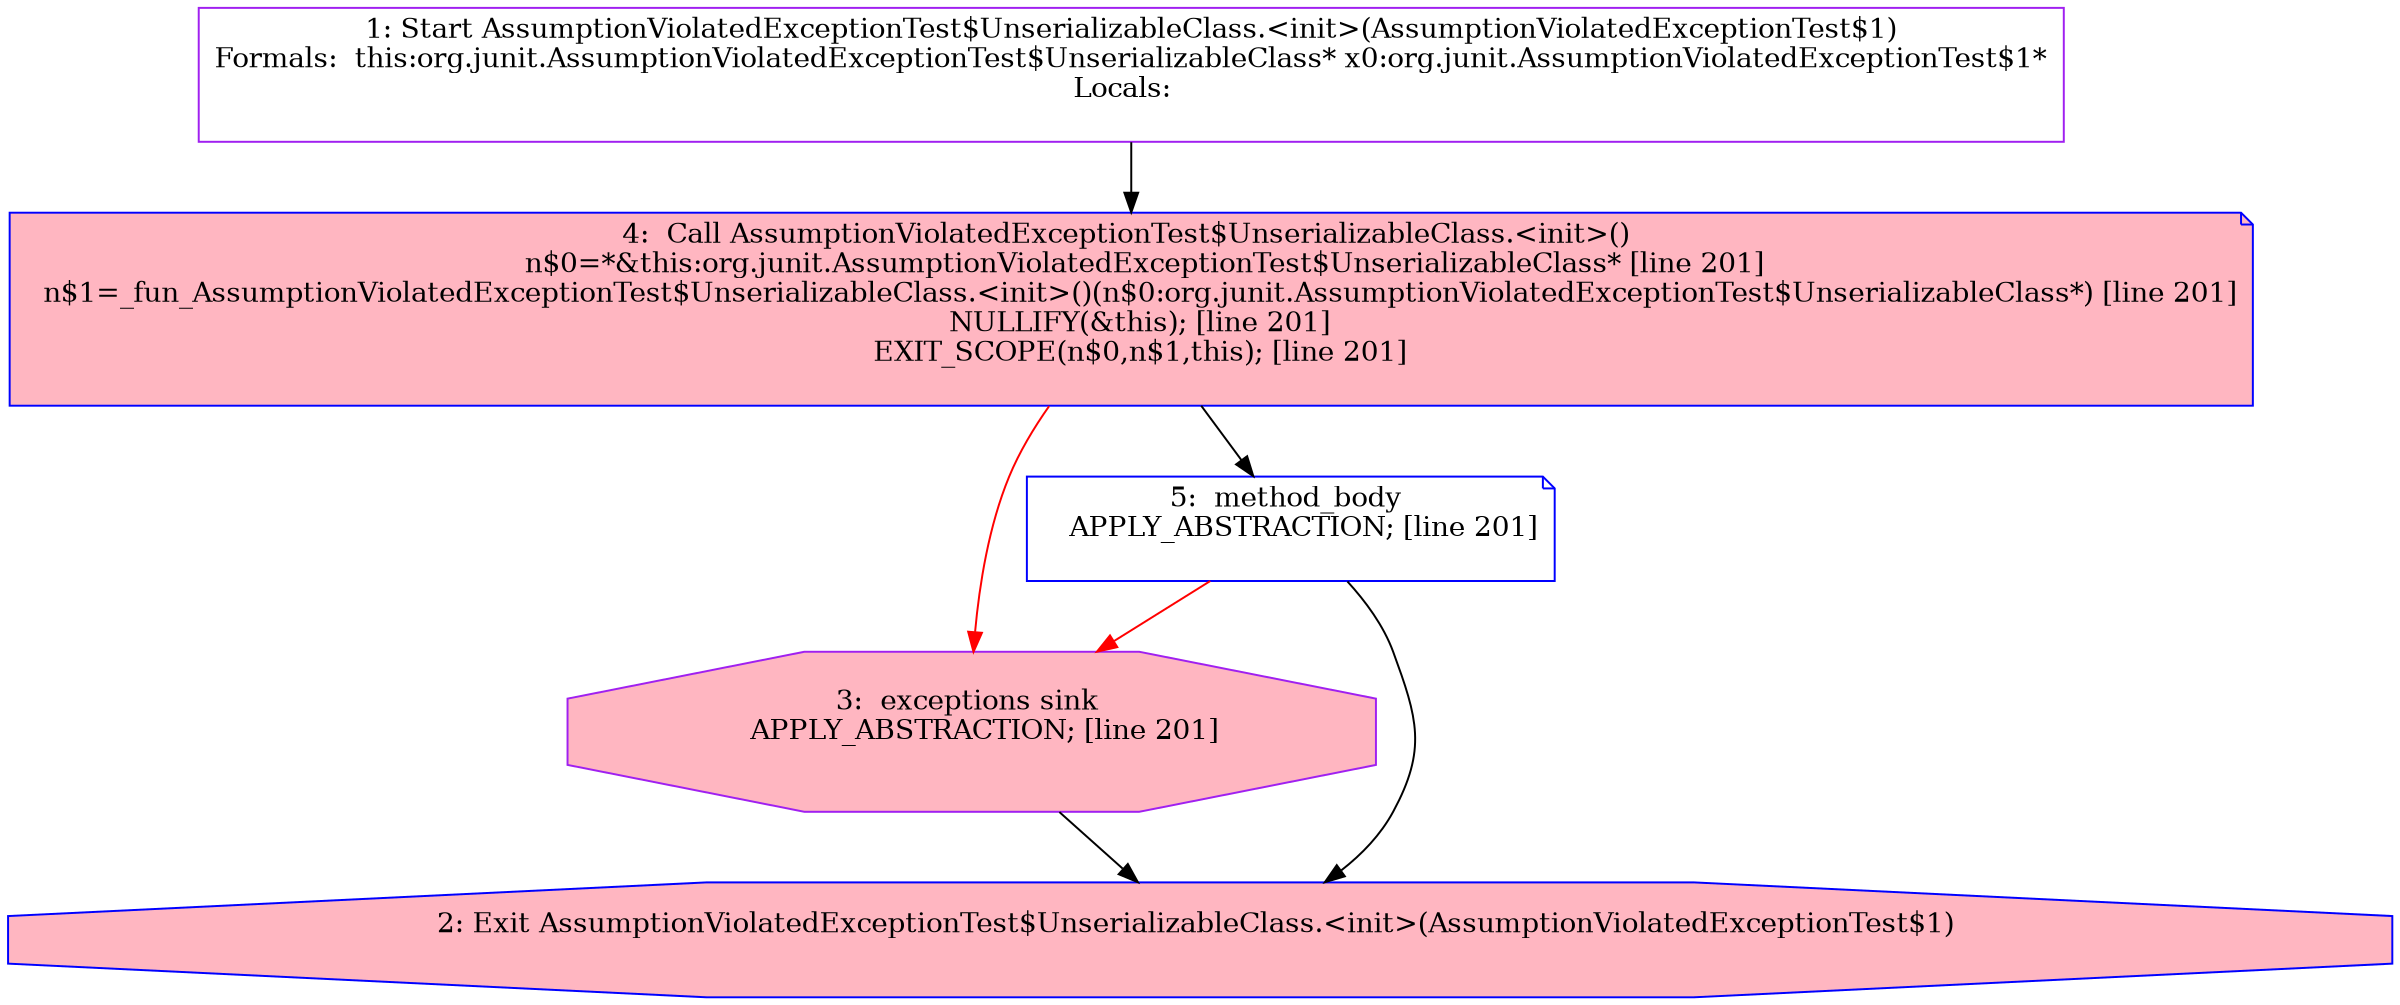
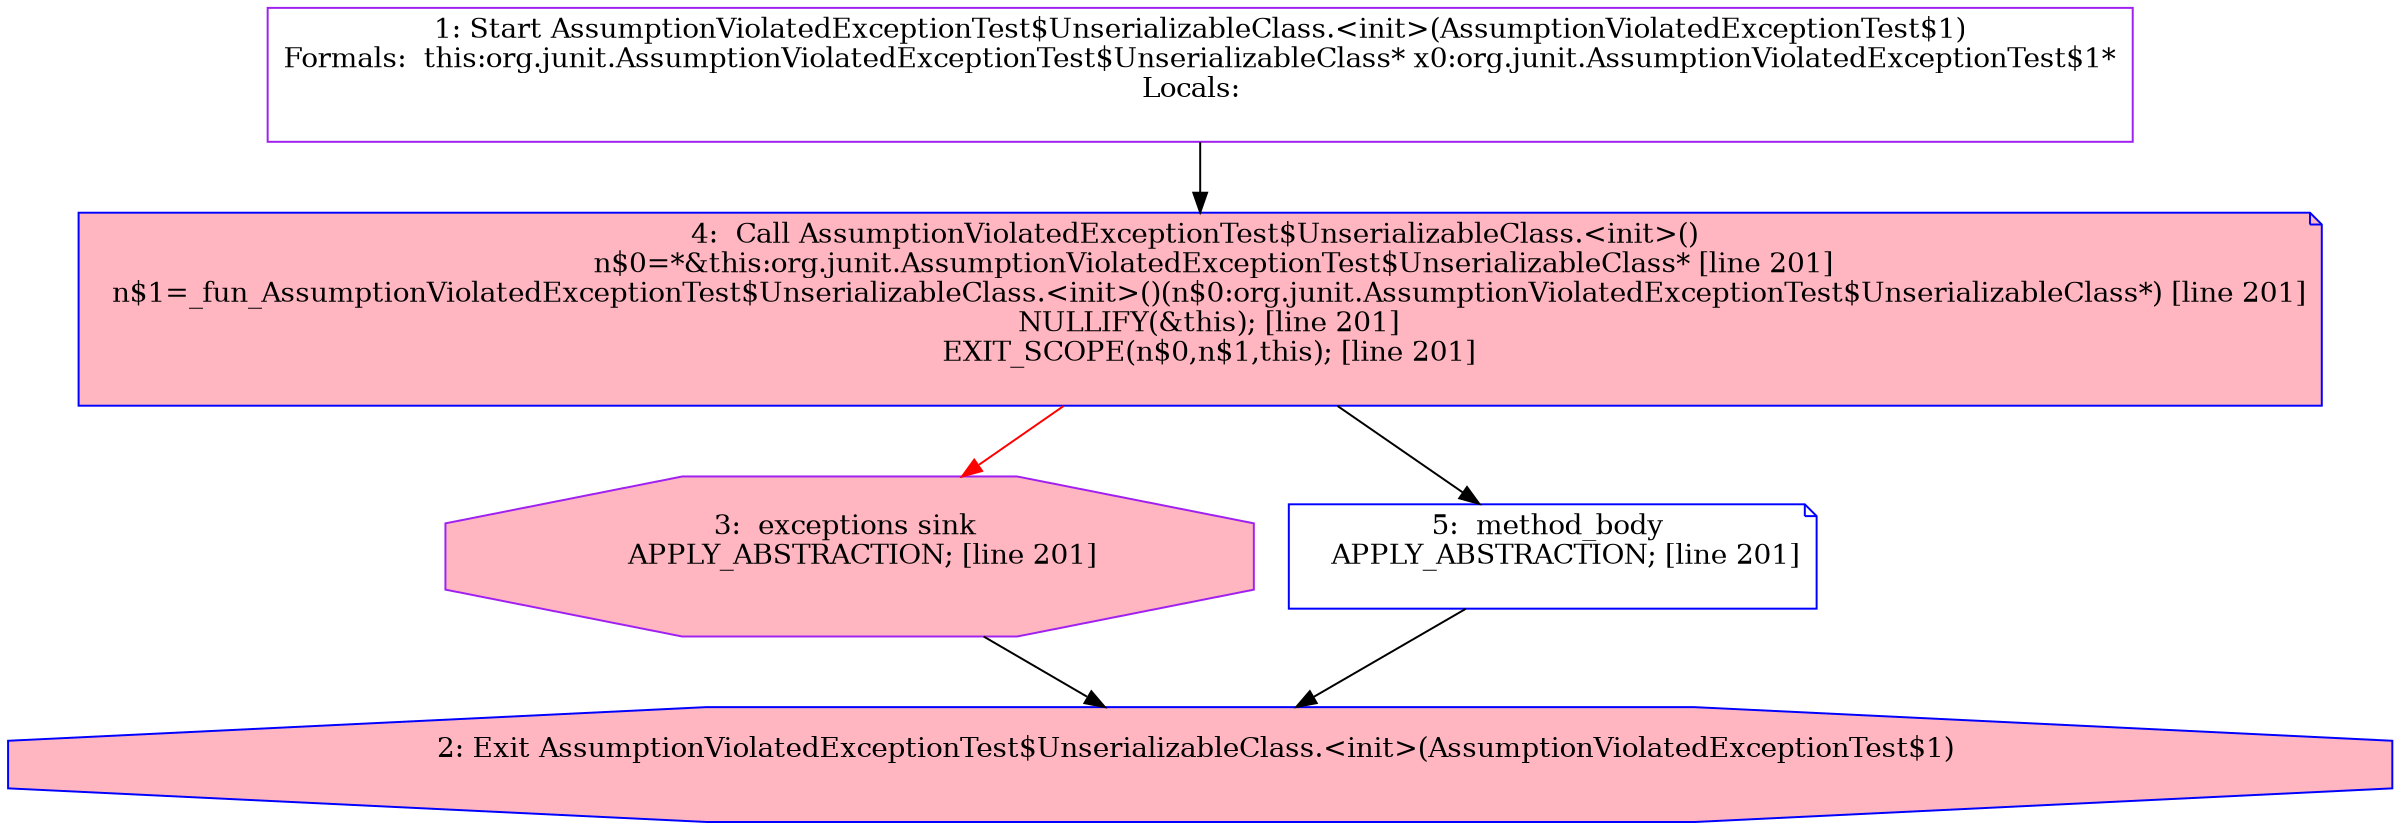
(1162, 611) -> none
